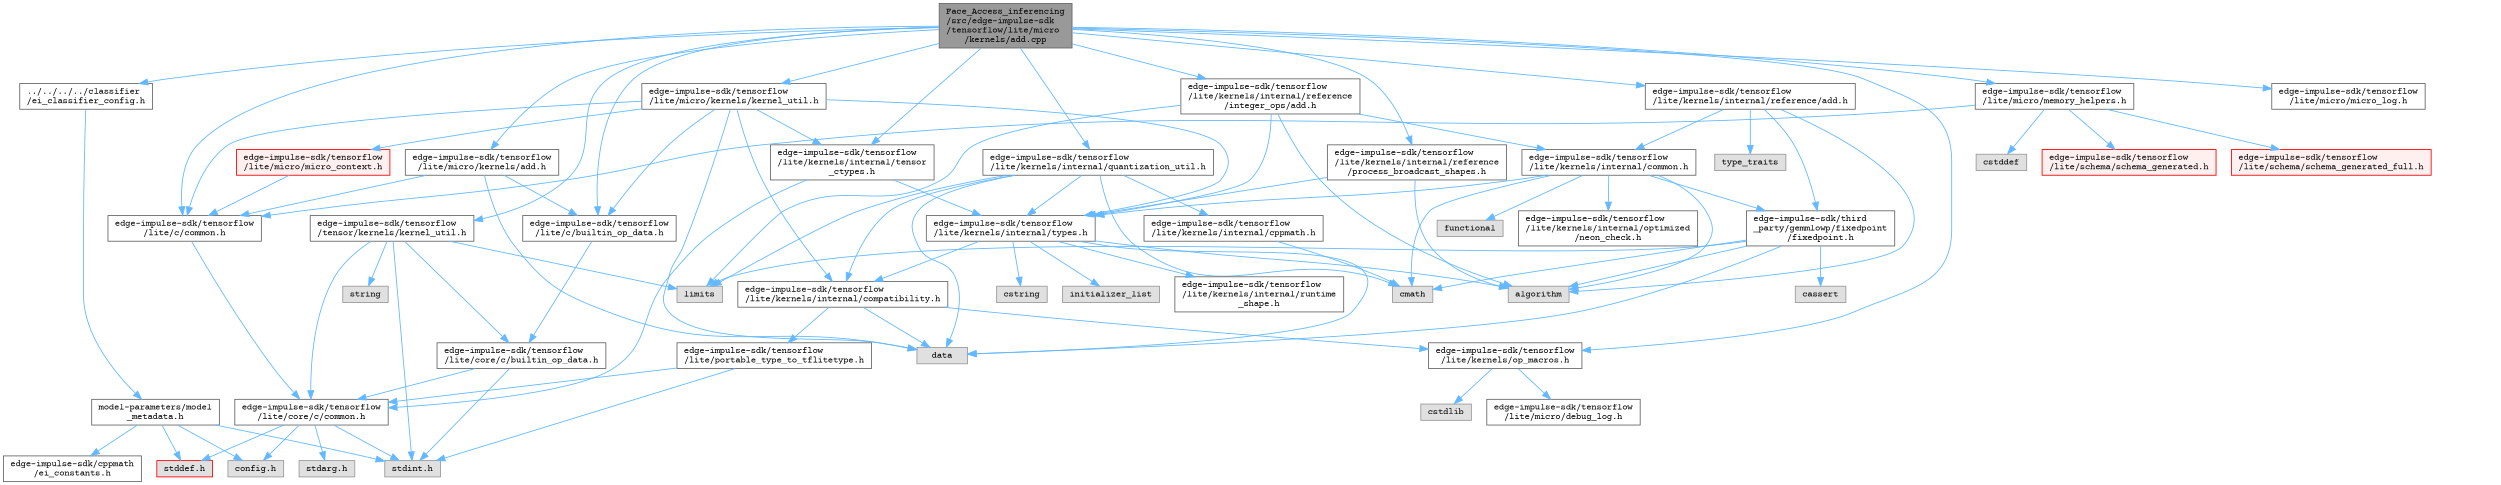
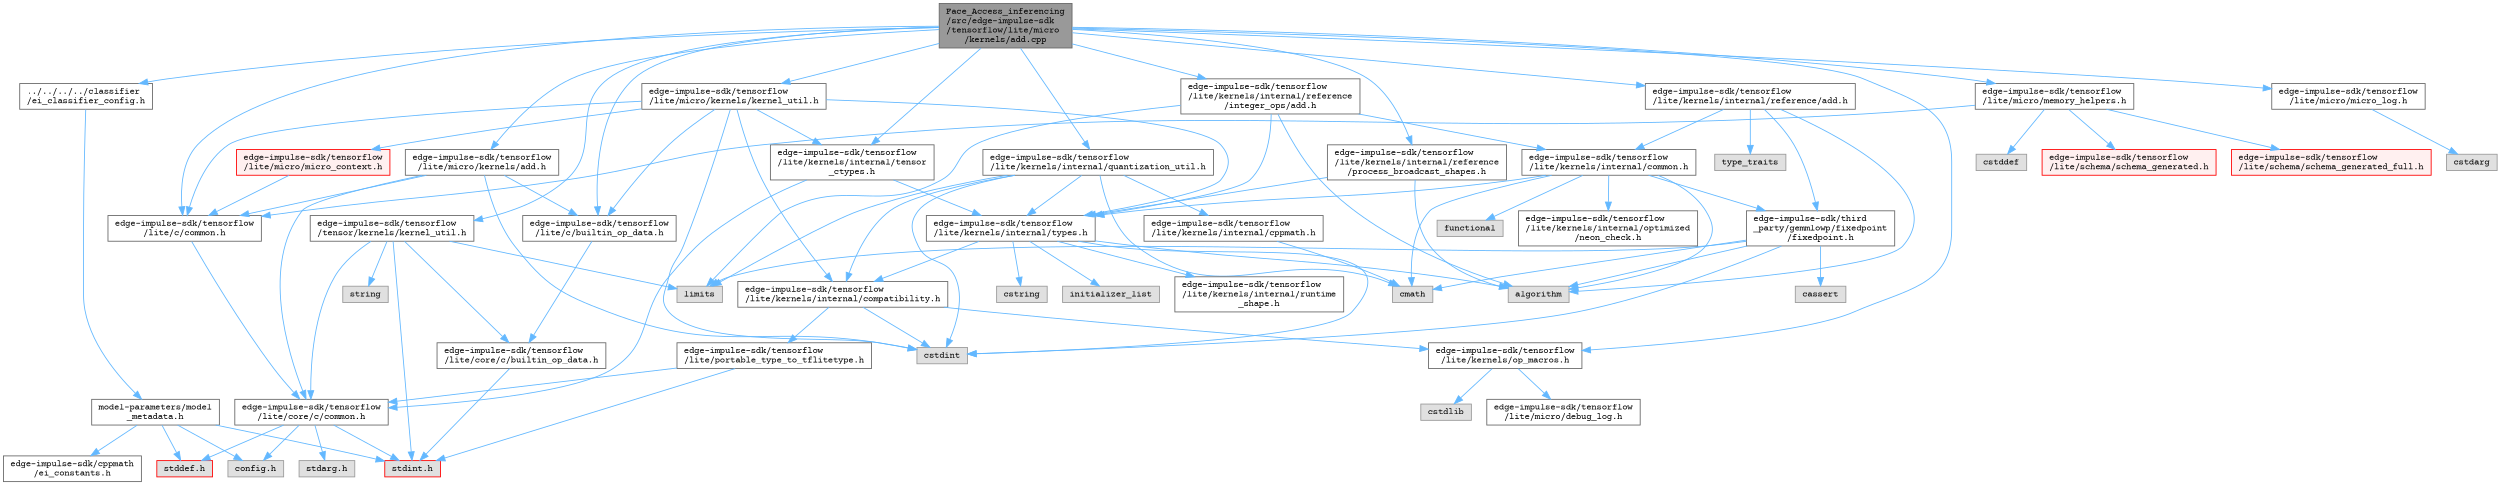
none -> (2472, 162)
(942, 356) -> (942, 356)
(421, 383) -> (288, 238)
(413, 469) -> (413, 469)
